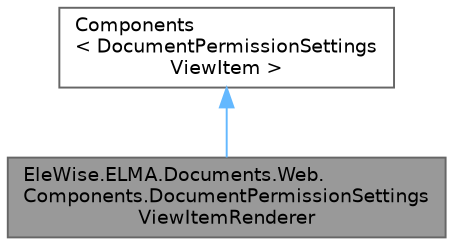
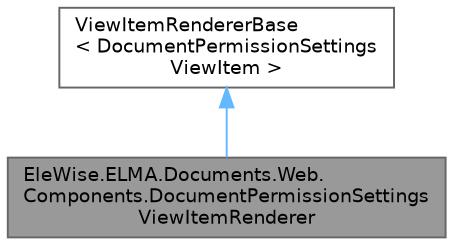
(227, 48) -> (227, 48)
